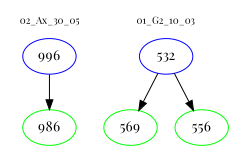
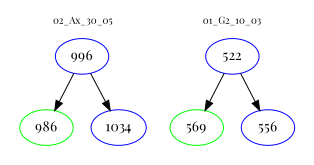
(166, 56) -> (232, 56)
none -> (119, 128)
(202, 128) -> (268, 128)
